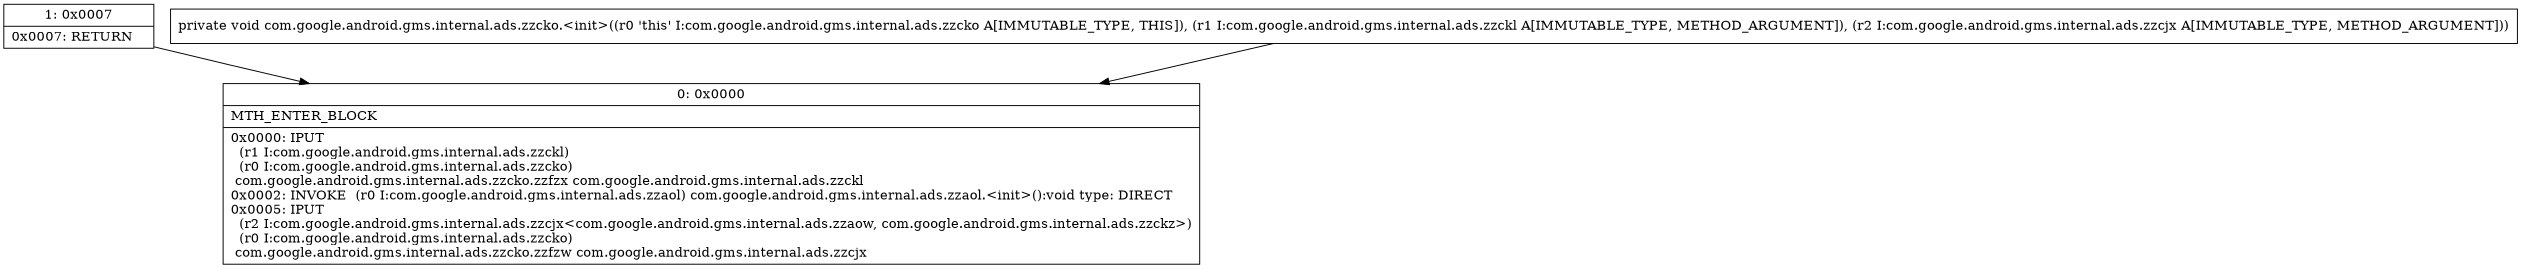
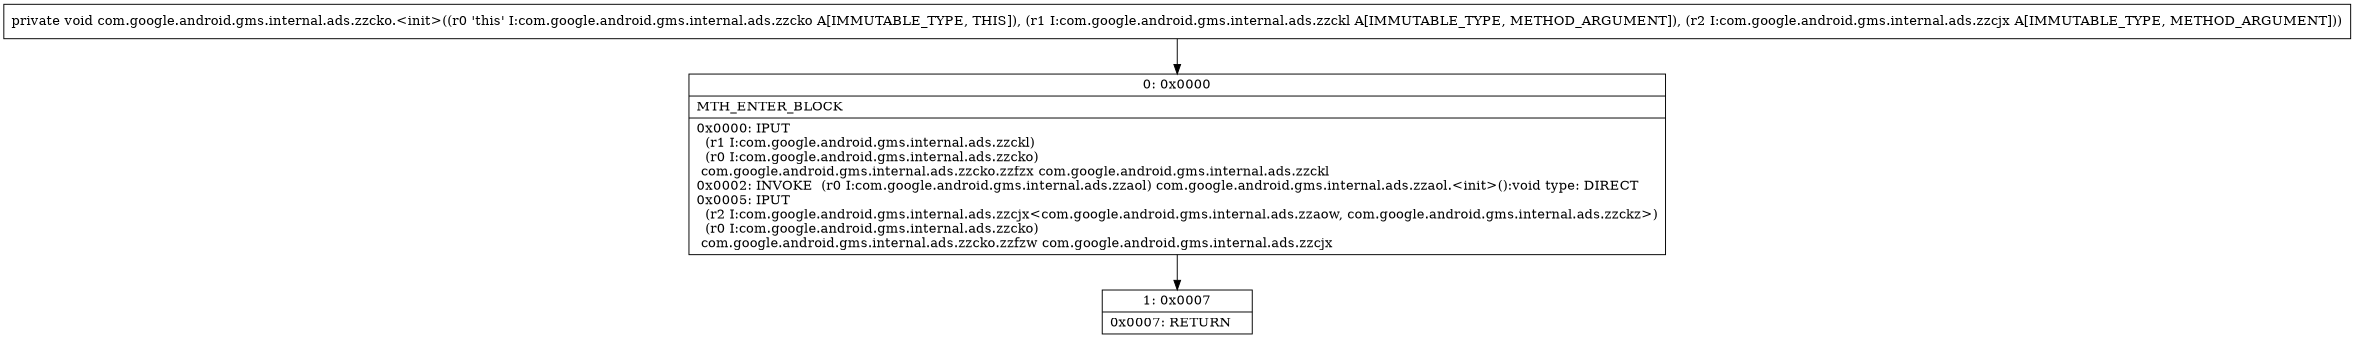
(227, 64) -> (1177, 267)
